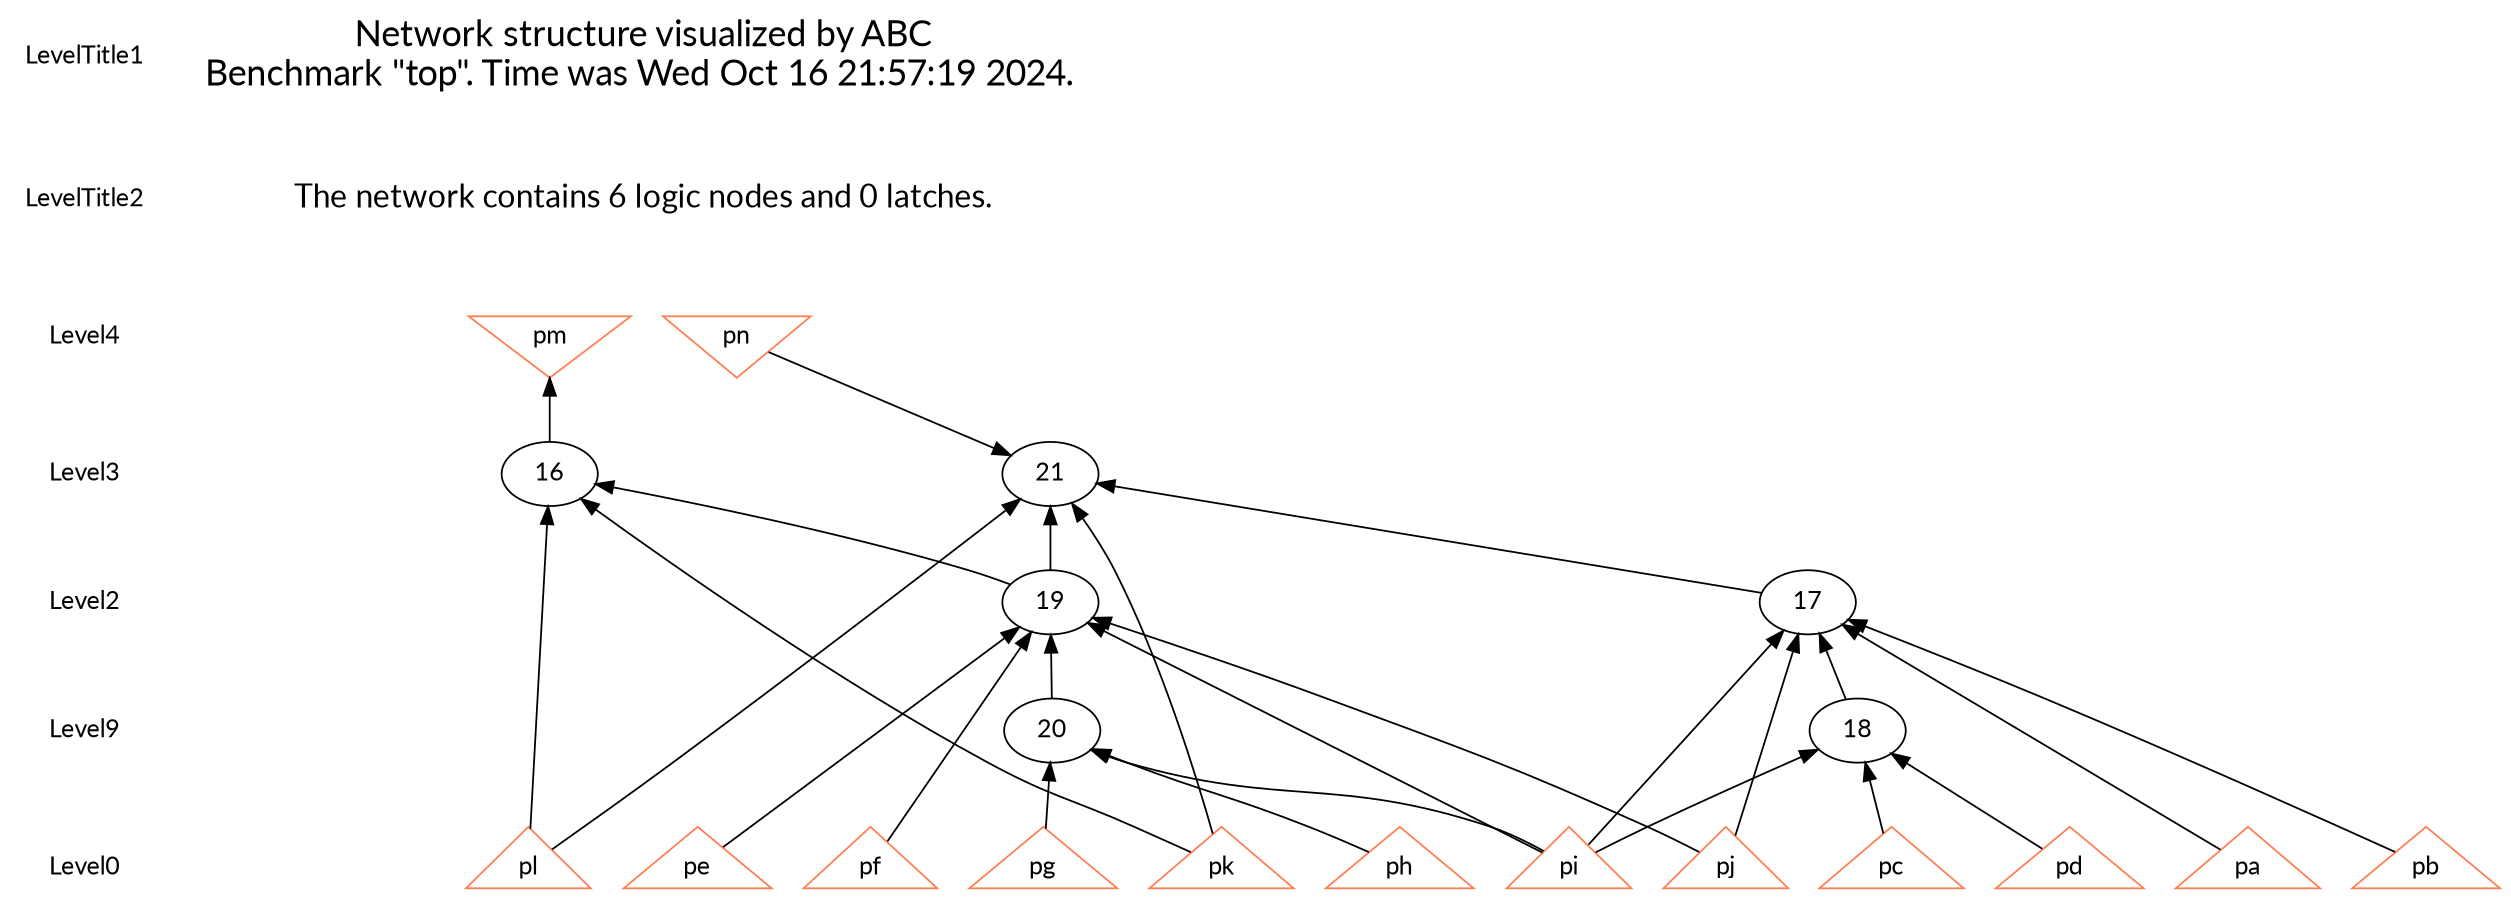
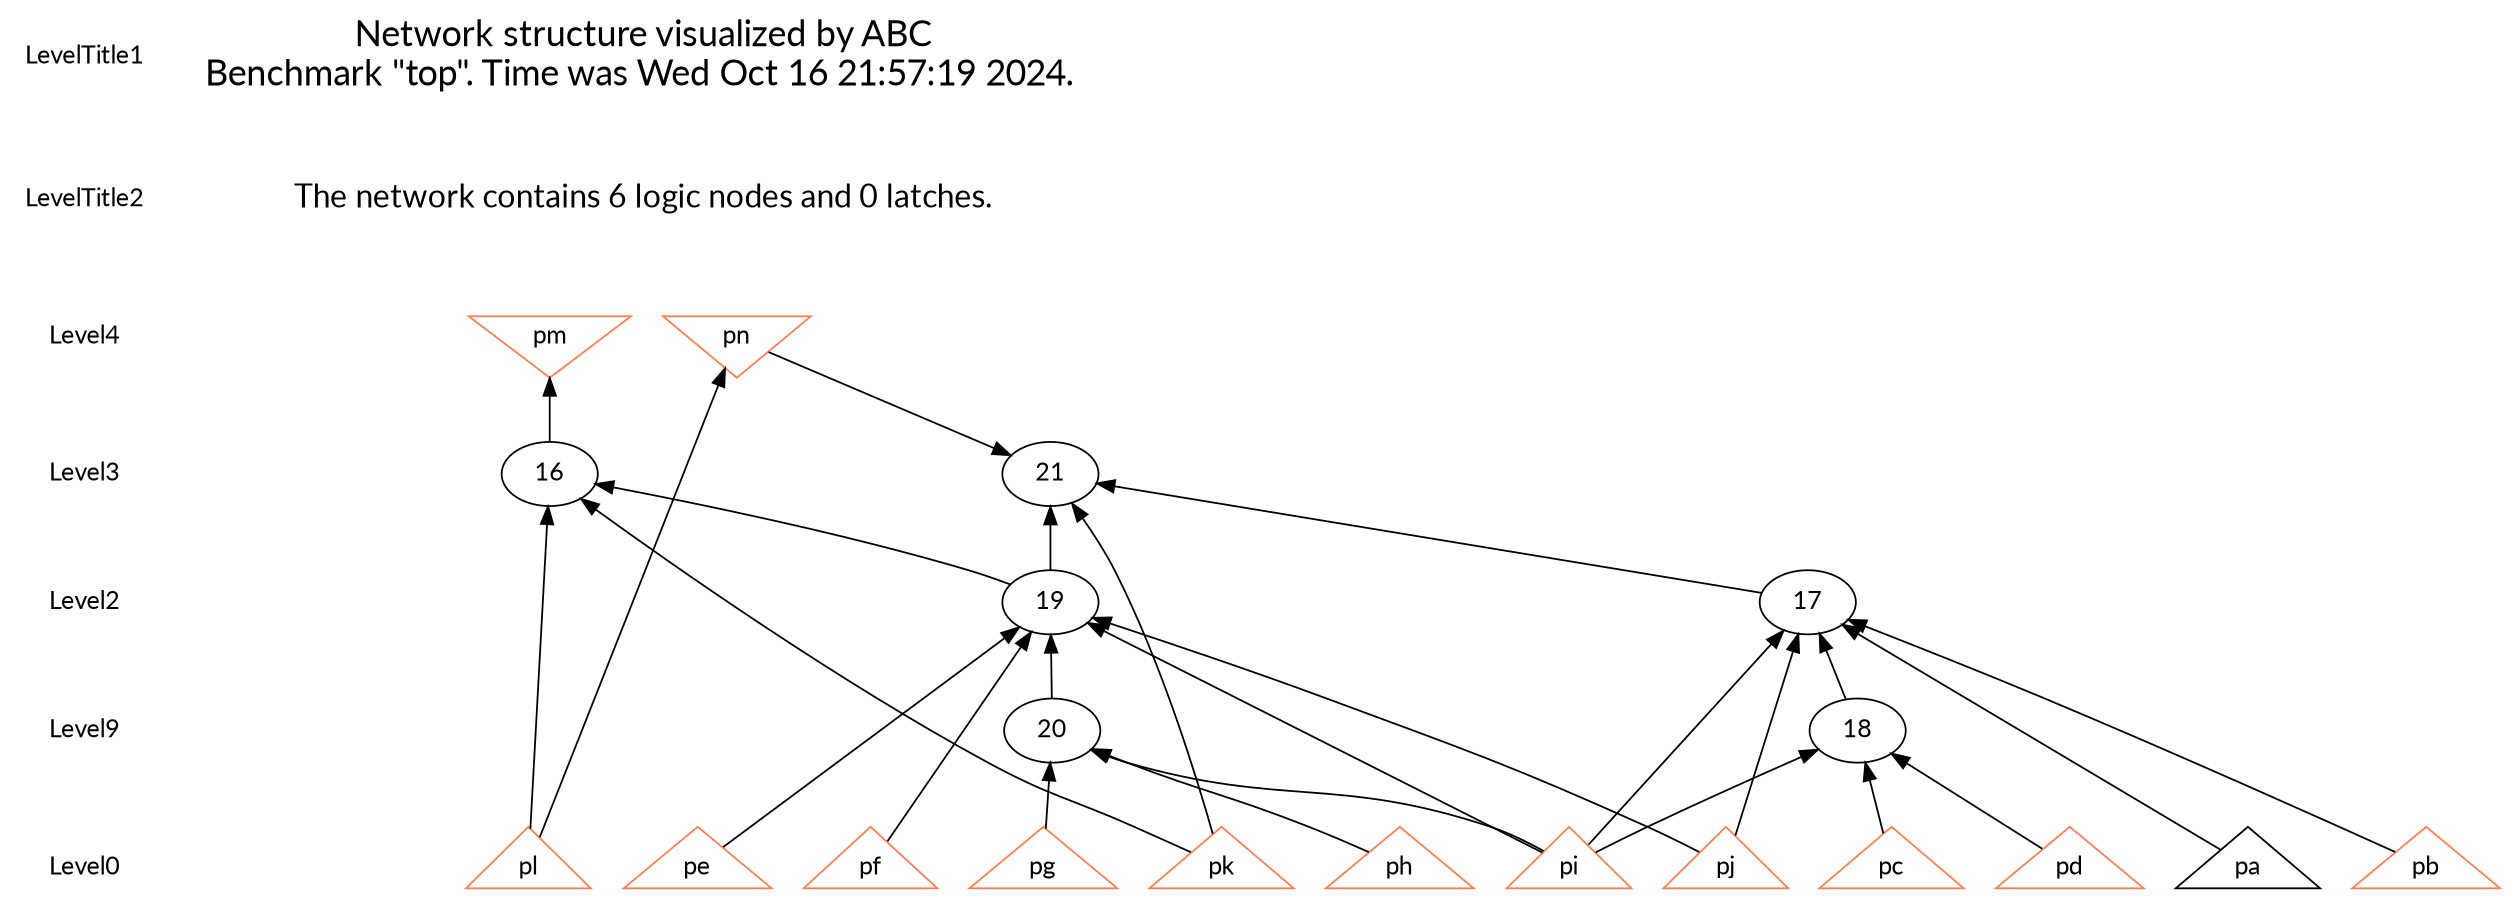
(780, 682) -> (629, 611)
(2248, 868) -> (2248, 868)
